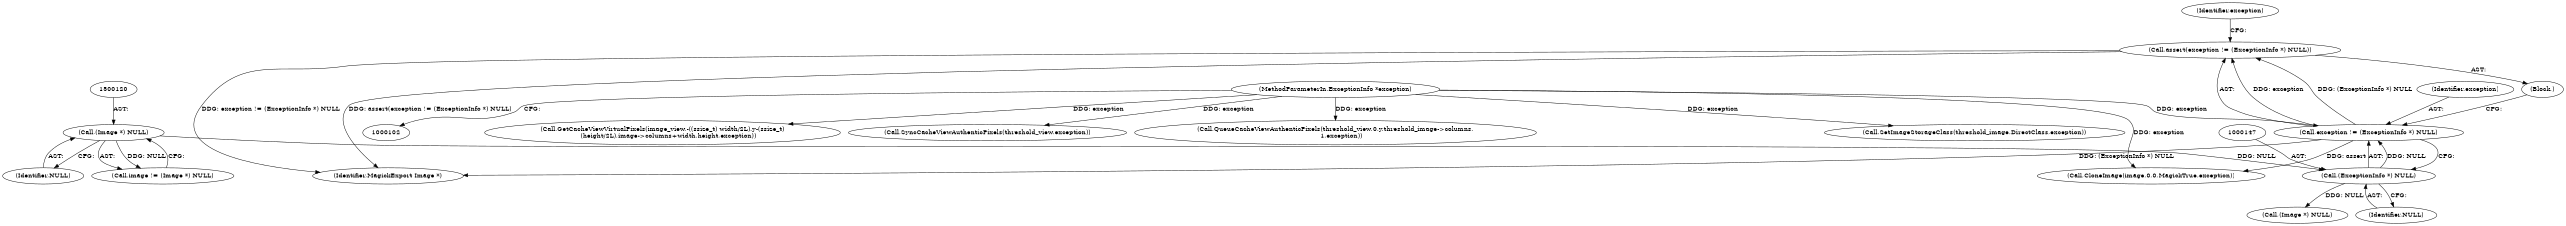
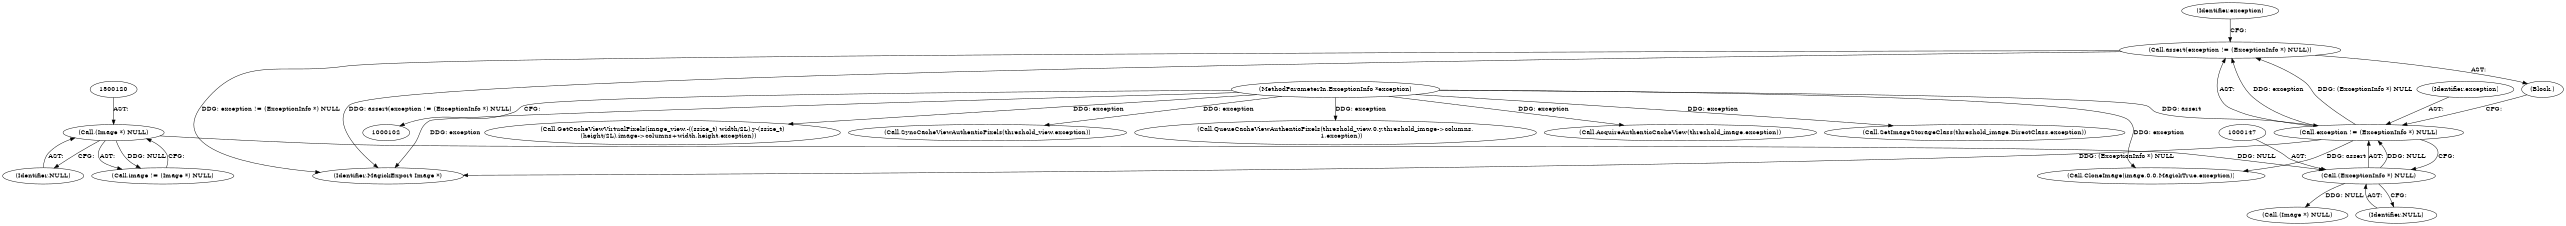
none -> (807, 105)
(2182, 109) -> (2182, 109)
none -> (1680, 133)
